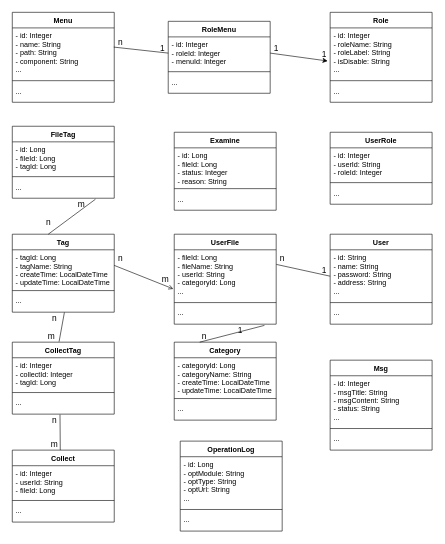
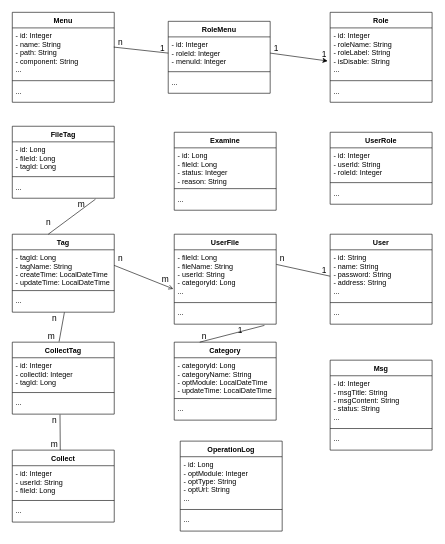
(211, 366) -> (211, 366)
(200, 465) -> (200, 465)
